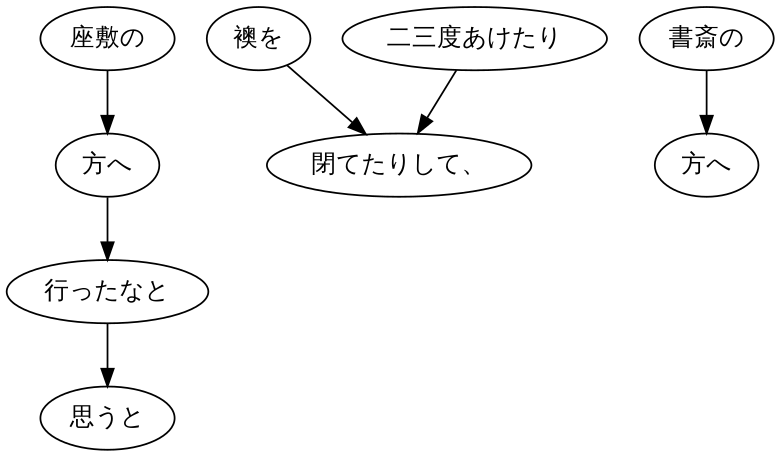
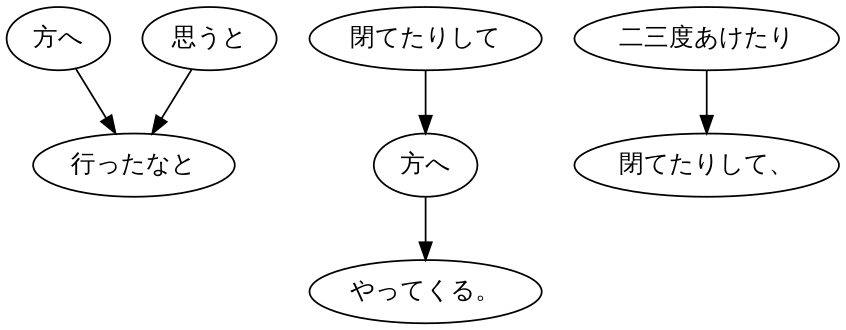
(108, 39) -> none
(259, 39) -> none
(707, 39) -> (426, 39)
none -> (426, 292)
(108, 346) -> (177, 94)
